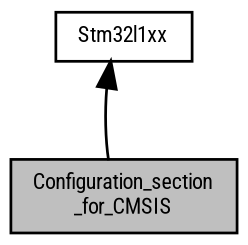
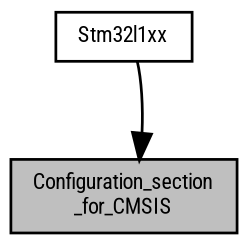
(106, 125) -> (142, 97)
